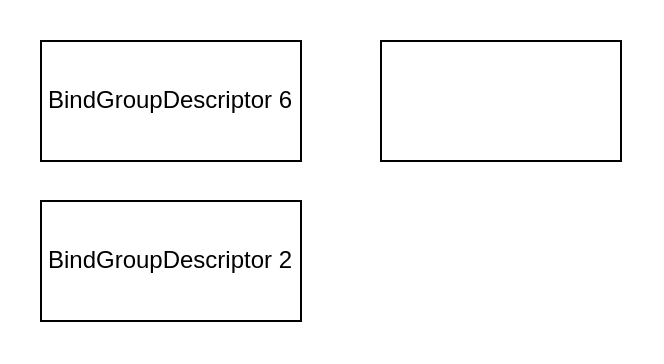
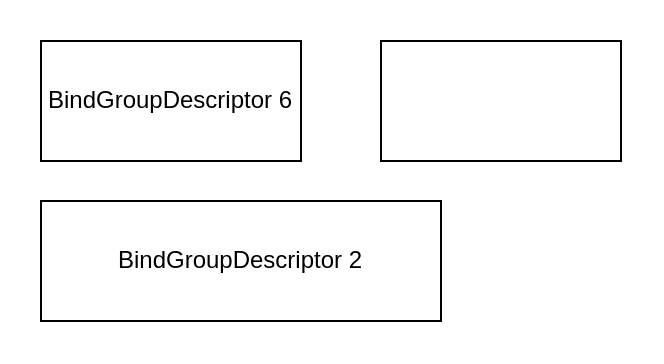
(171, 261) -> (241, 261)
